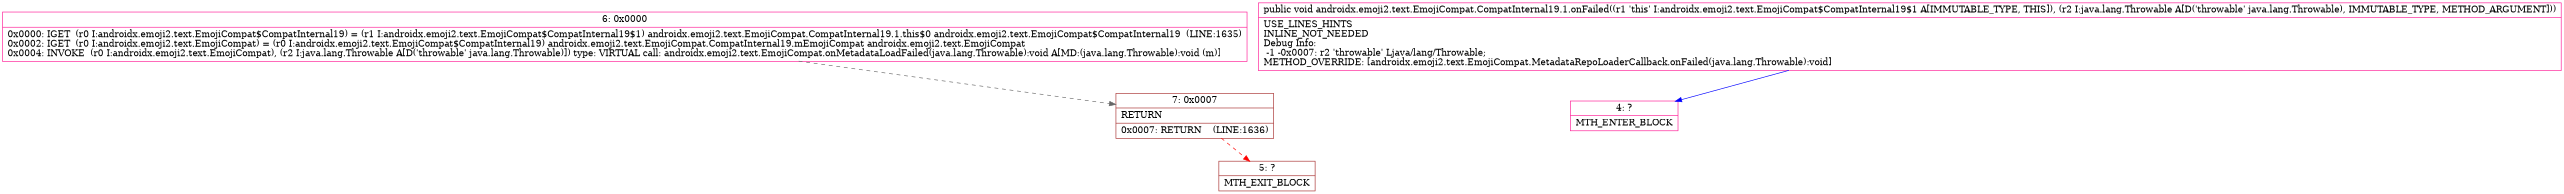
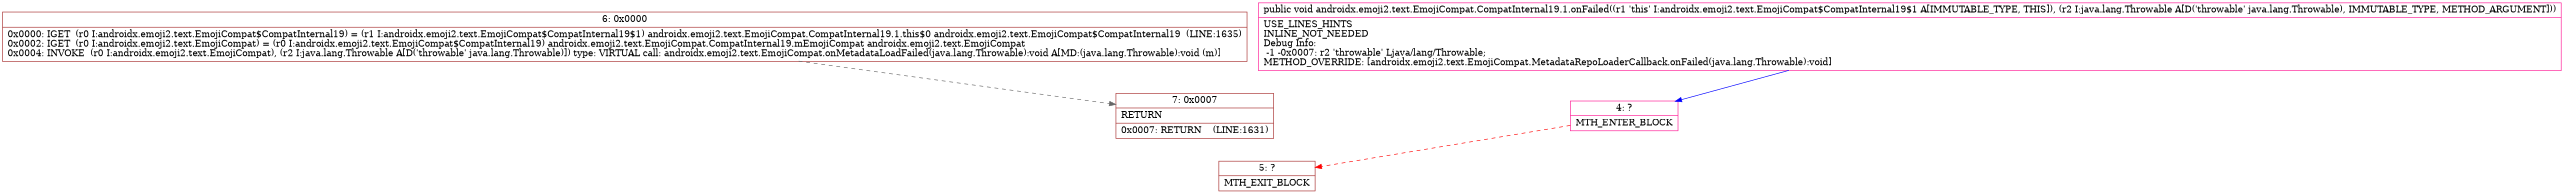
(625, 37) -> (625, 37)
(1195, 130) -> (1195, 130)
(1233, 148) -> (1446, 146)
